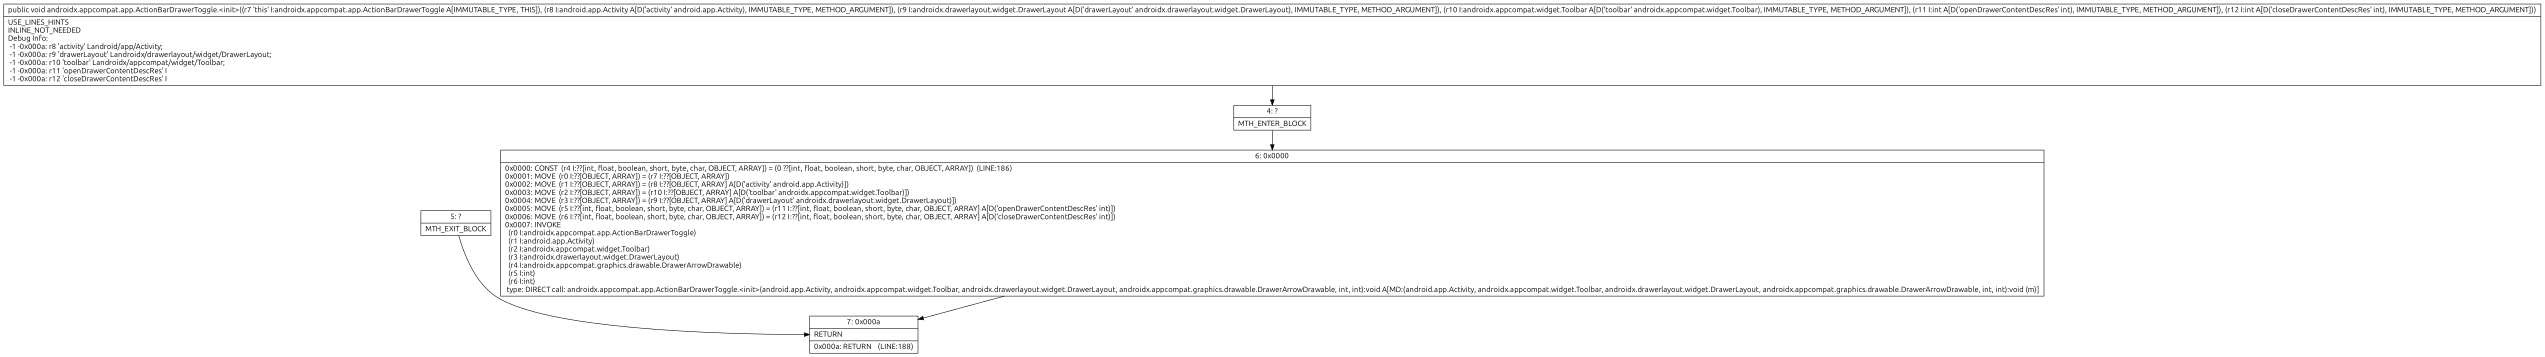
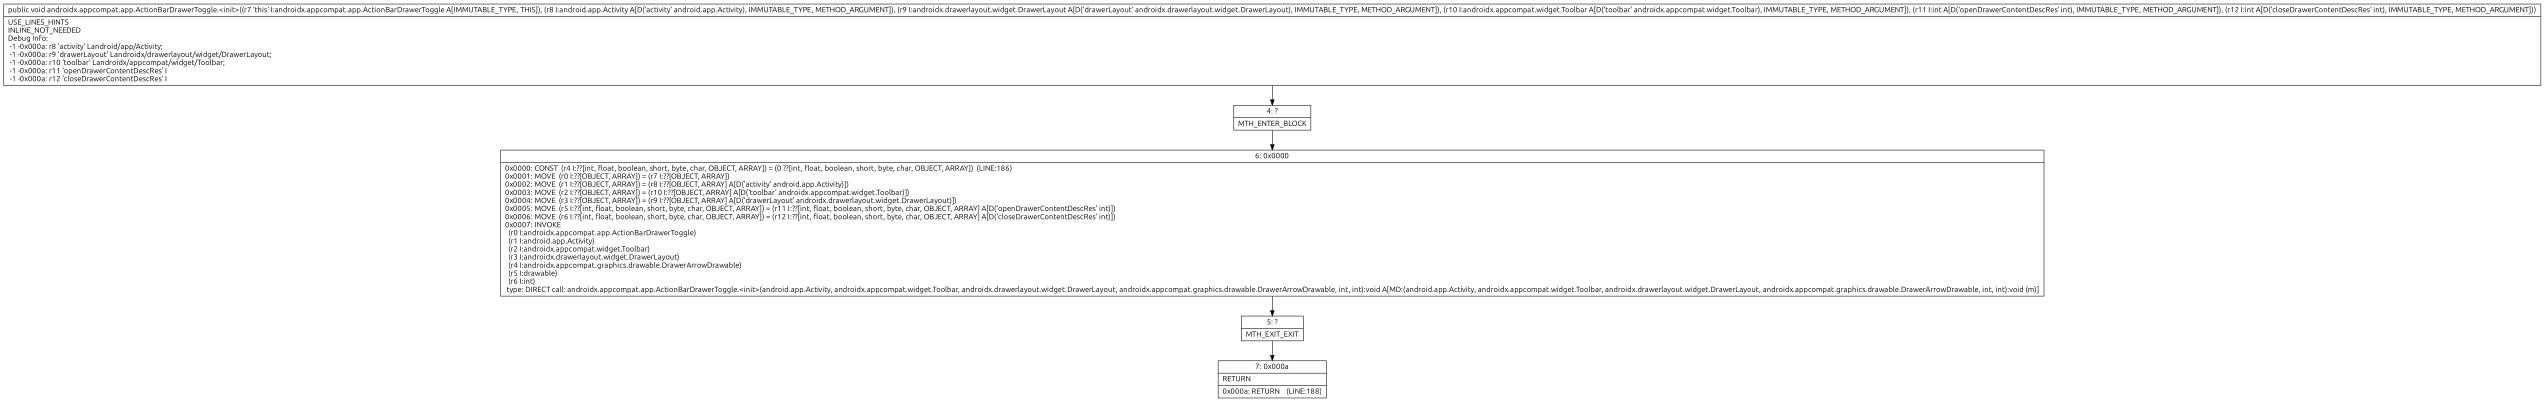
(456, 229) -> (1272, 334)
(520, 273) -> (531, 273)
(964, 307) -> (1272, 303)
